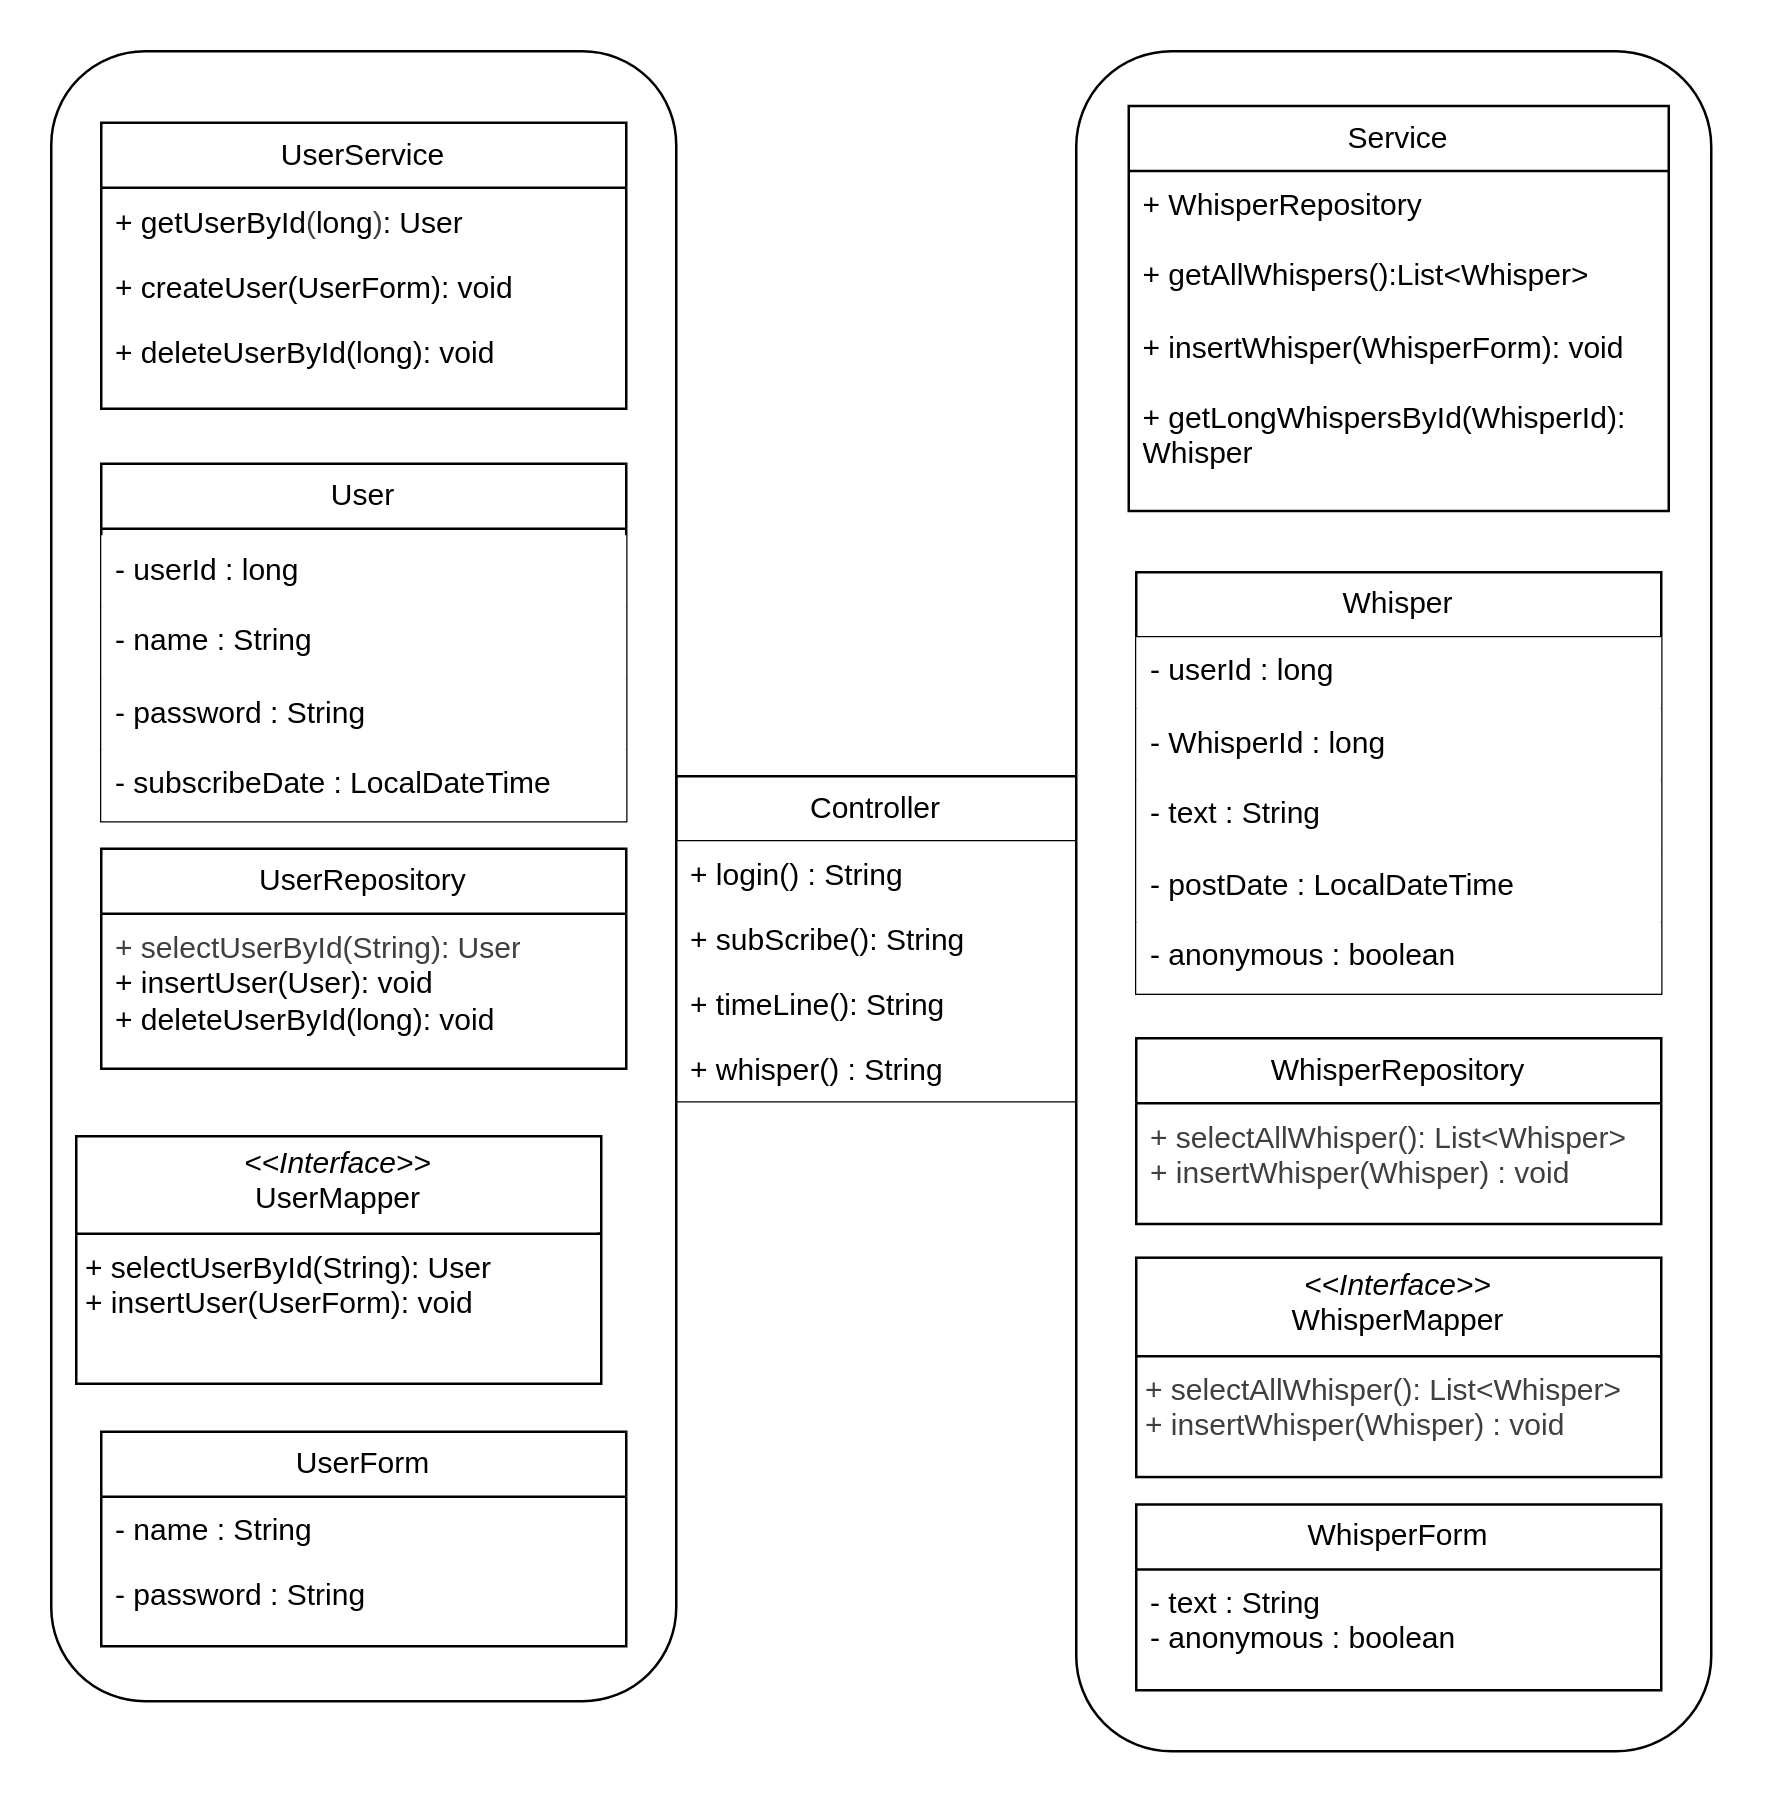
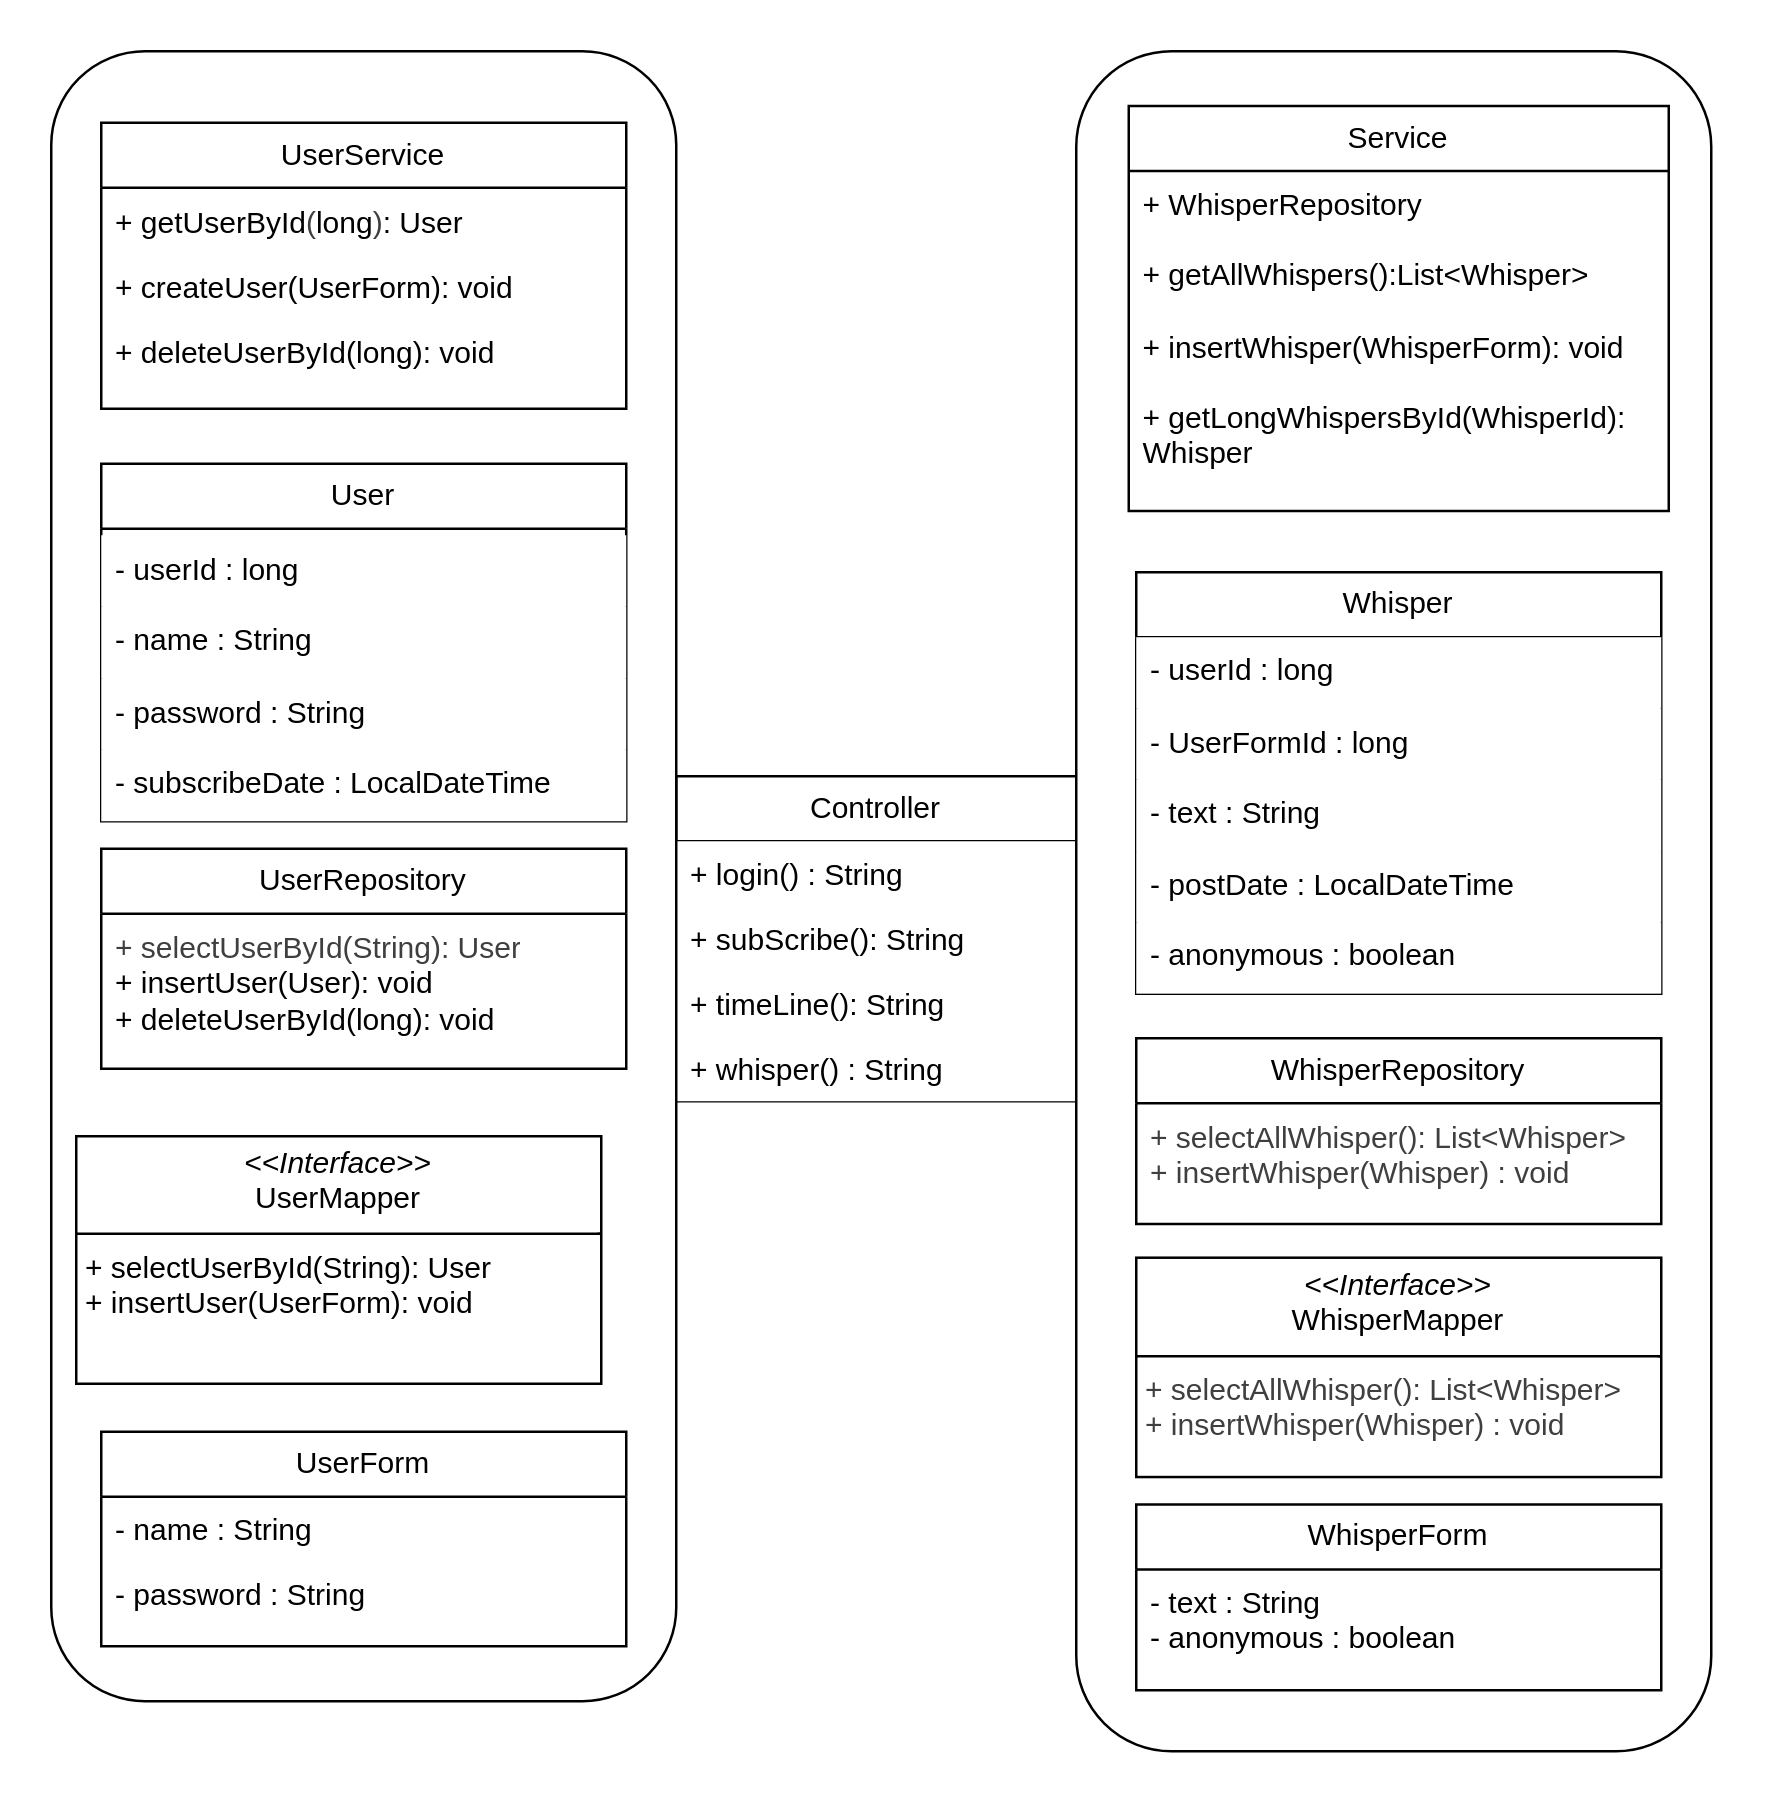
(1279, 744) -> (1291, 744)
